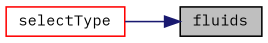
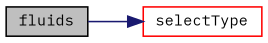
(145, 22) -> (108, 22)
